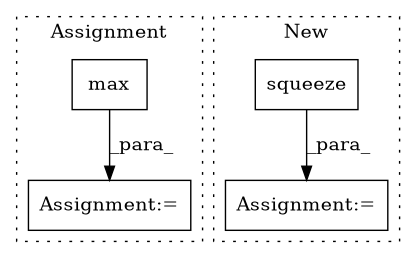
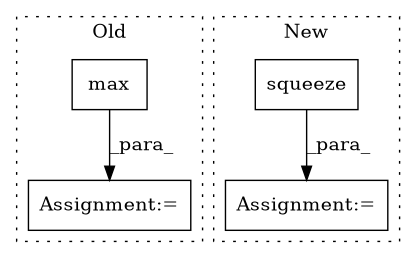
(110, 33) -> (110, 33)
